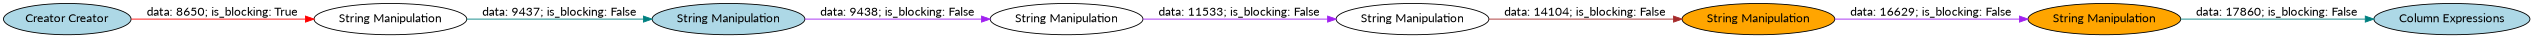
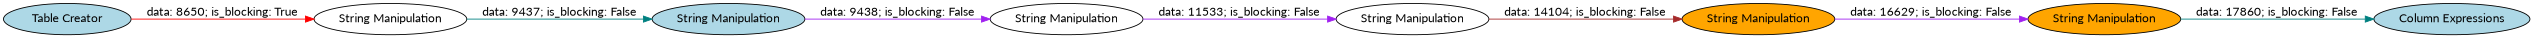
(67, 19) -> (67, 19)
